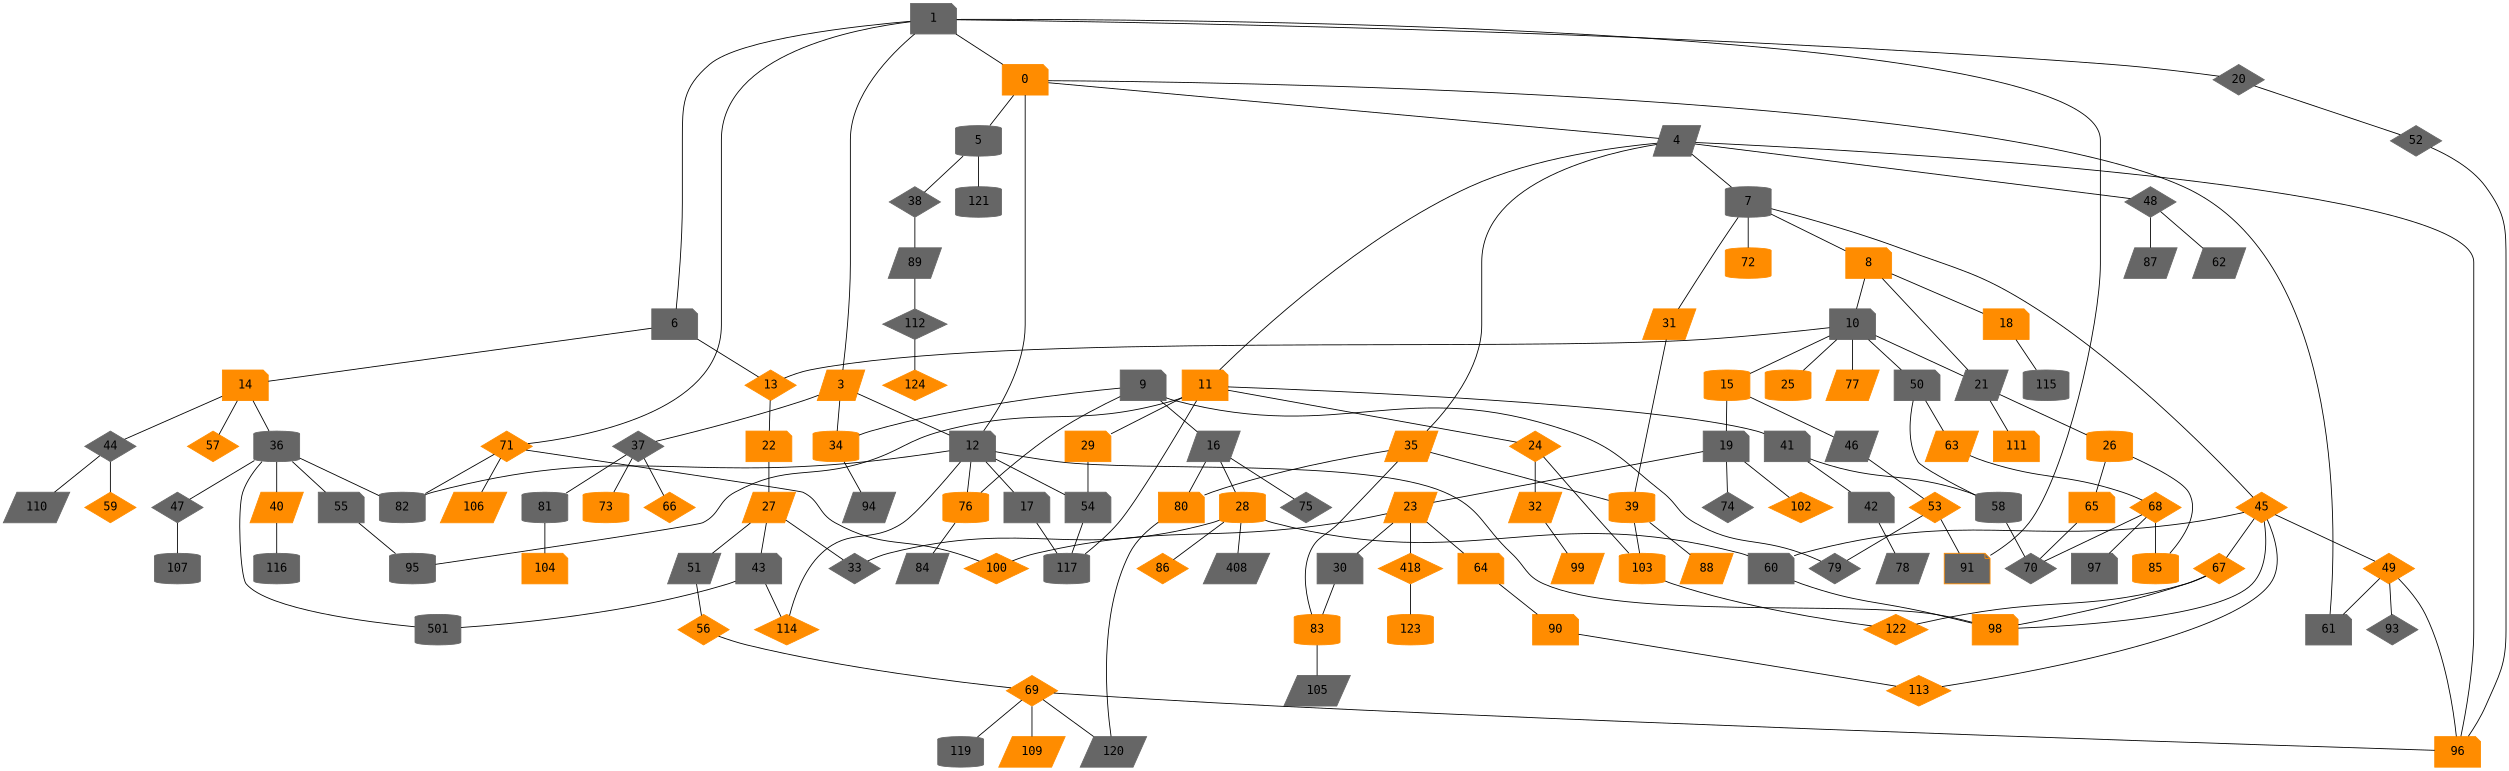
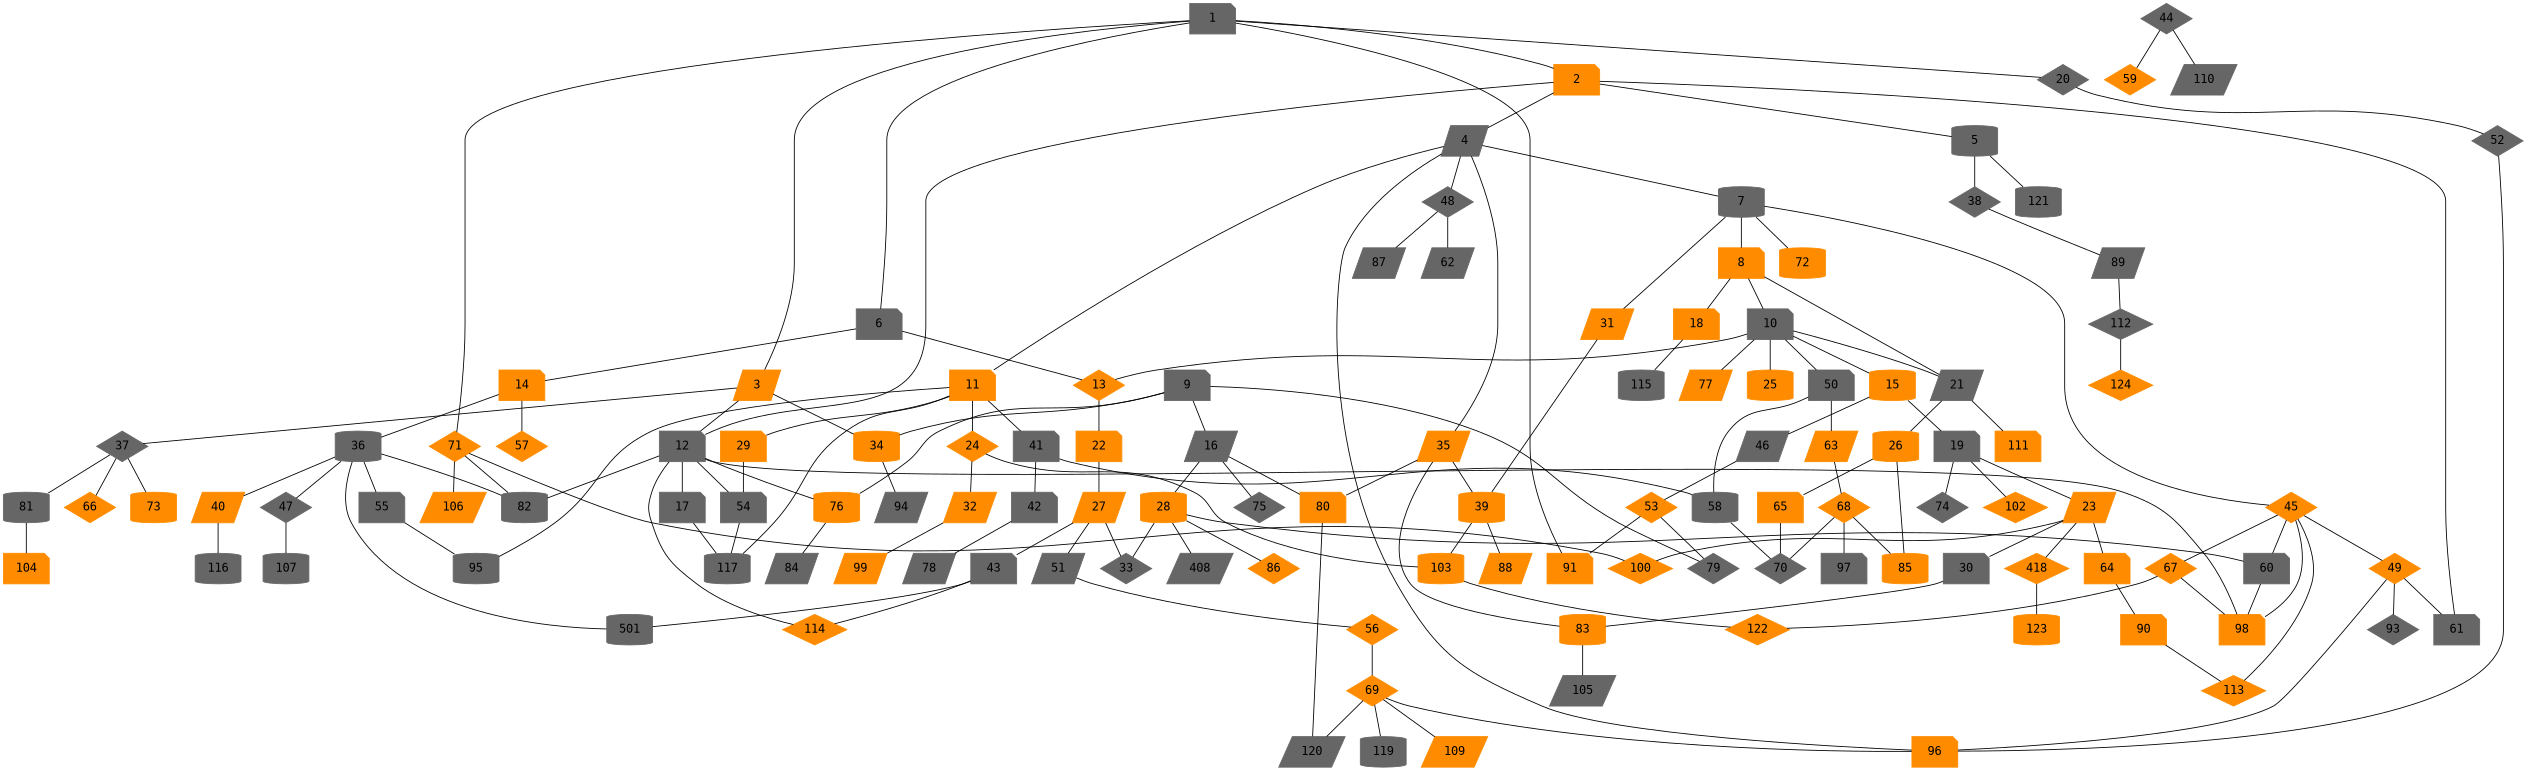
(1025, 80) -> (1577, 80)
(173, 418) -> none
(1967, 569) -> (1570, 569)
